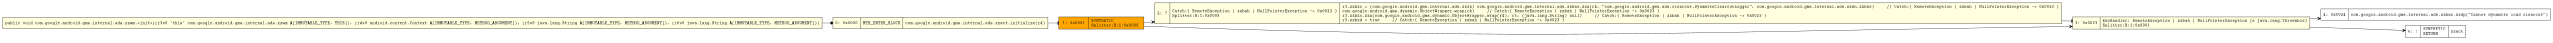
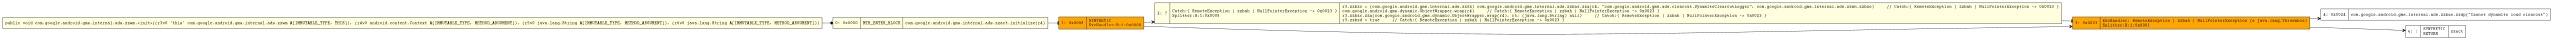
(2191, 23) -> (2191, 23)
(1115, 25) -> (1115, 25)
